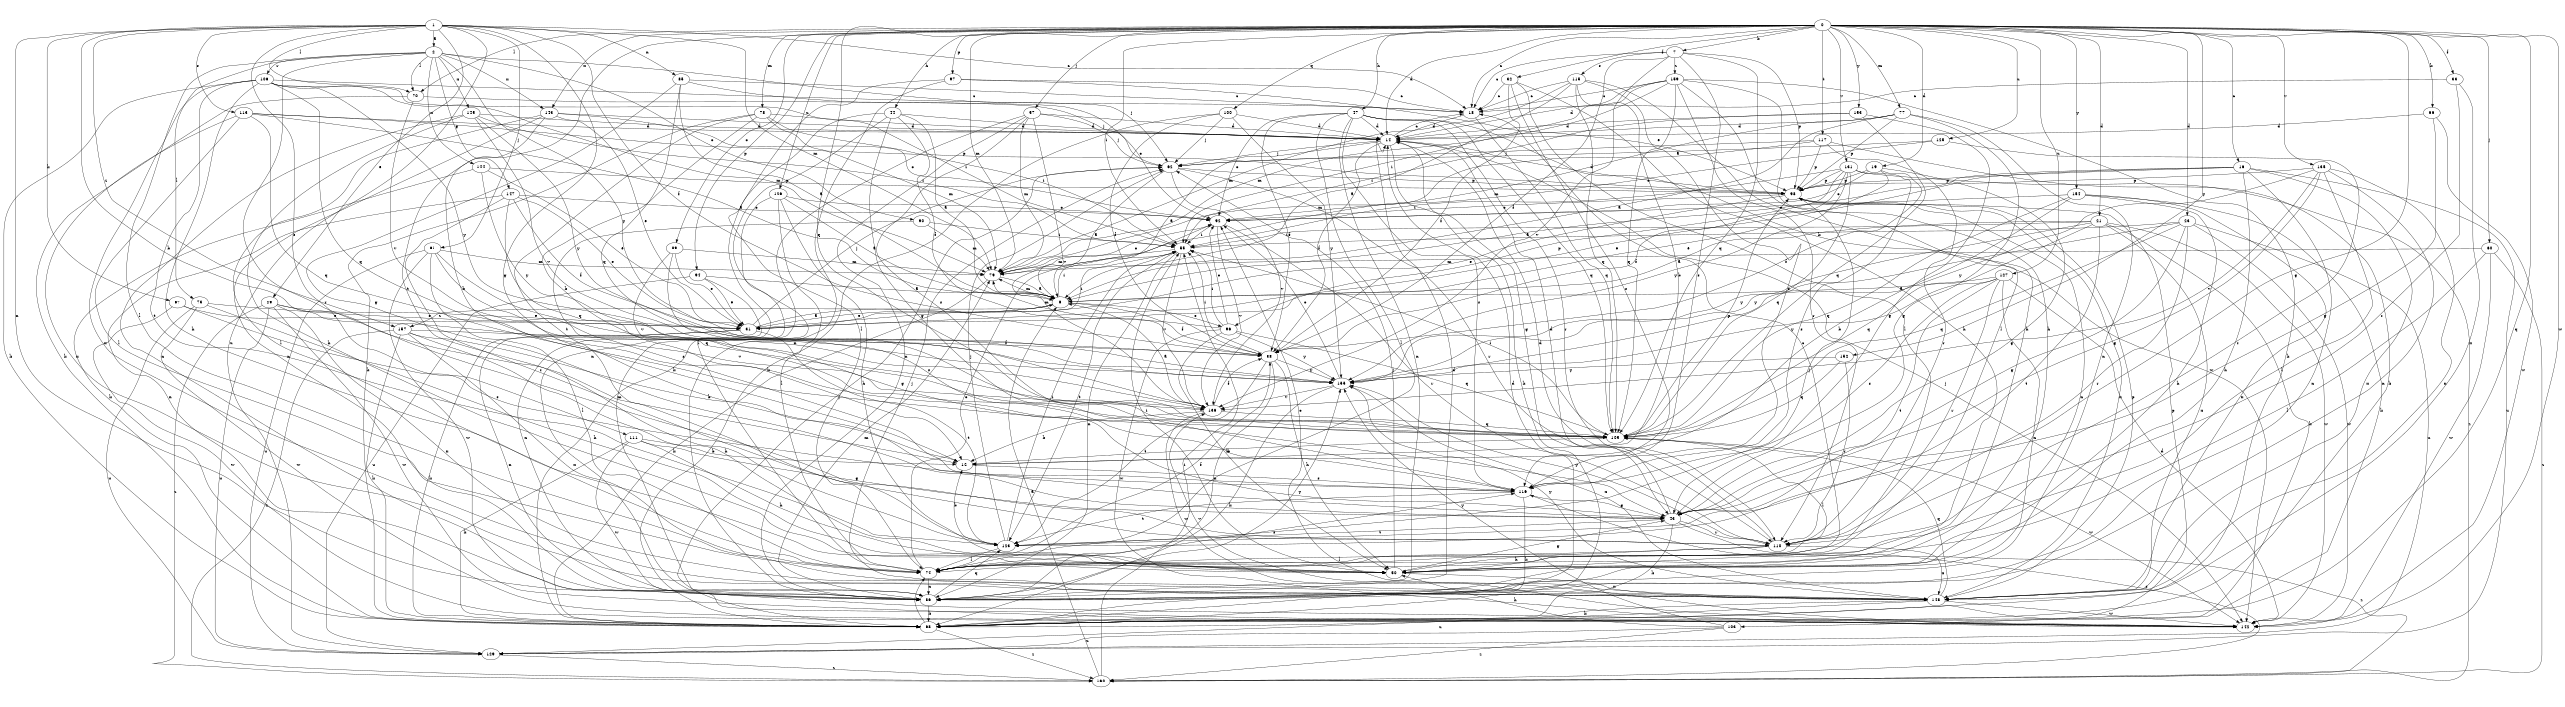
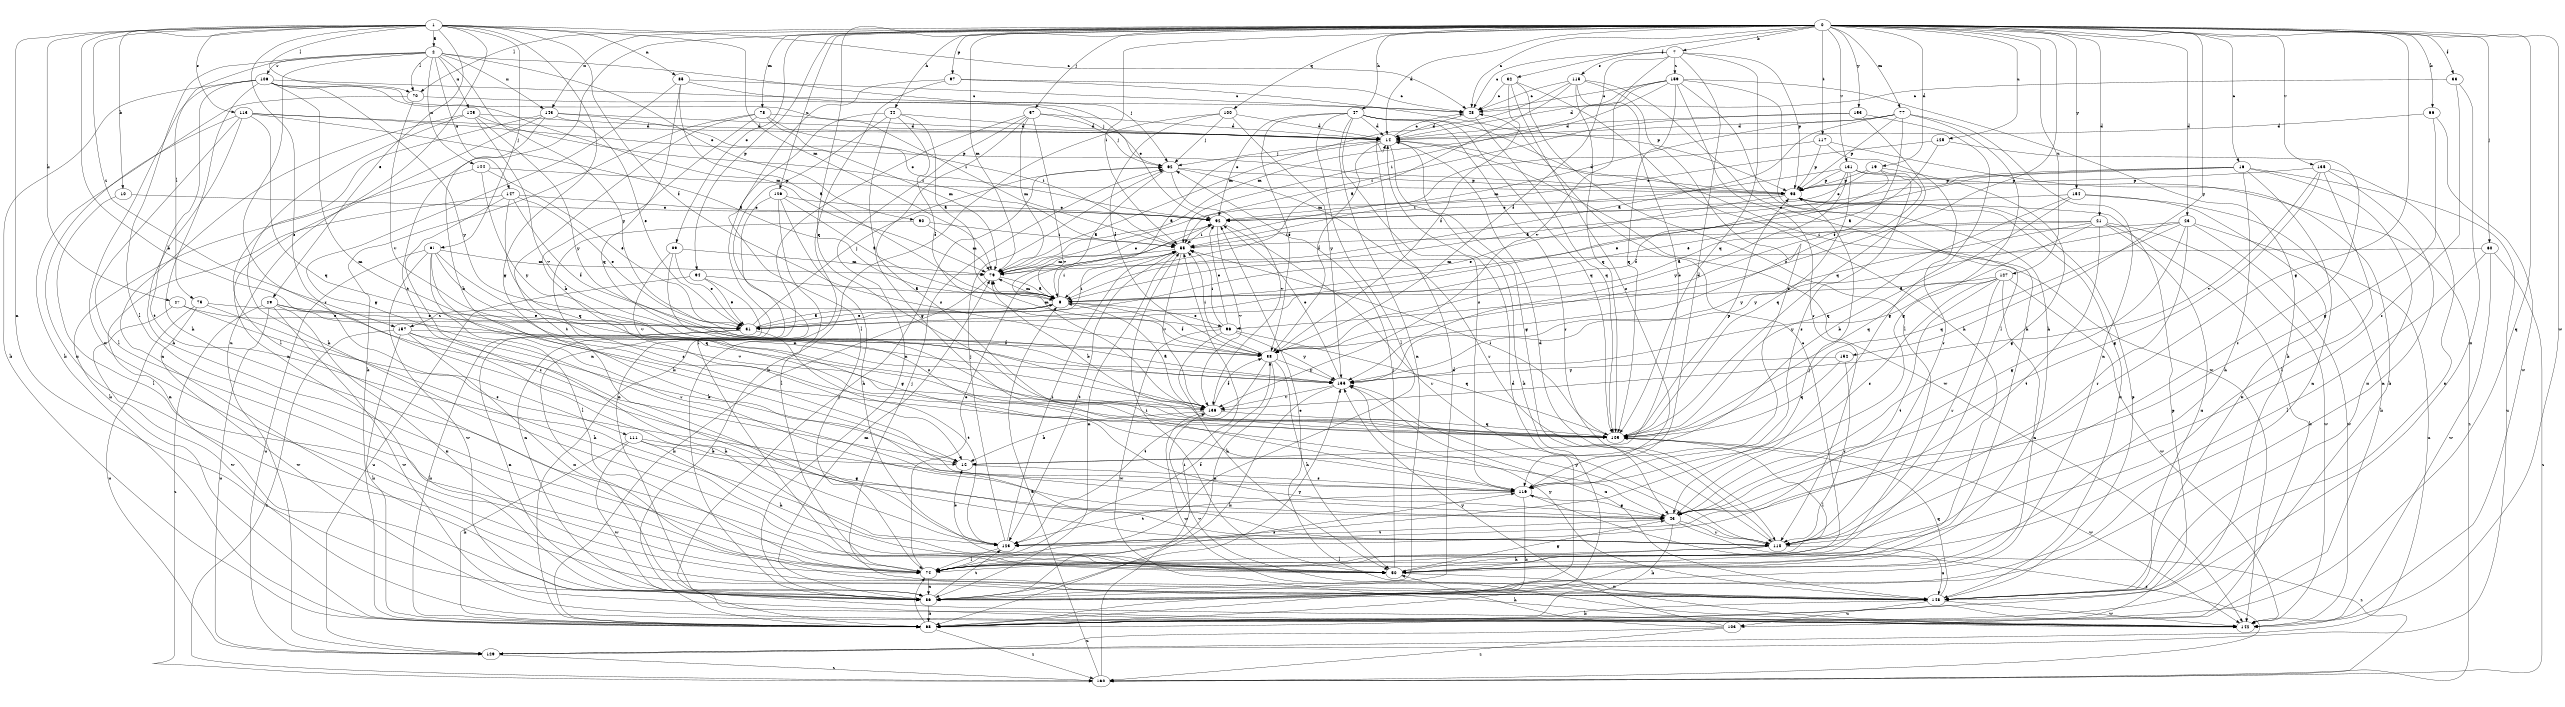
(1471, 113) -> (1471, 113)
(457, 126) -> (457, 126)
(1659, 140) -> (1659, 140)
(1513, 151) -> none
(1519, 156) -> (1453, 269)
none -> (123, 194)
(1819, 235) -> (1819, 235)
(1544, 246) -> (1793, 261)
(361, 262) -> (361, 262)
(1699, 275) -> (1699, 275)
none -> (1630, 292)
(1863, 293) -> none
(177, 302) -> (177, 302)
(1548, 323) -> none
(1946, 384) -> (1946, 384)
(620, 397) -> (620, 397)
(1307, 446) -> (1121, 384)
(2162, 451) -> (2162, 451)
none -> (1062, 504)
(1960, 535) -> (599, 497)
(1953, 546) -> none
(976, 573) -> (976, 573)
(1215, 630) -> (1836, 613)
